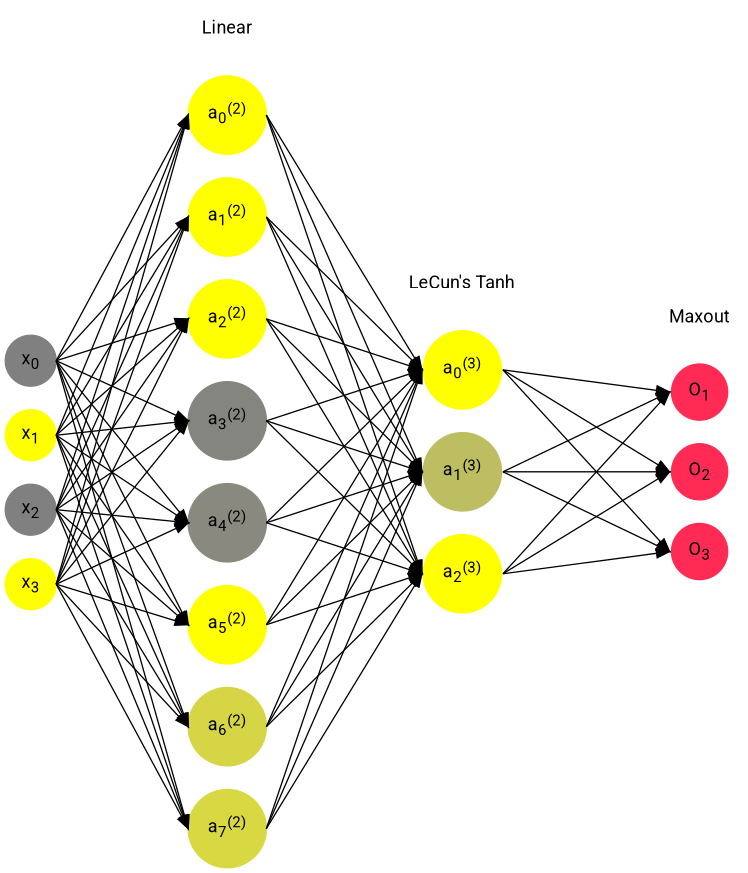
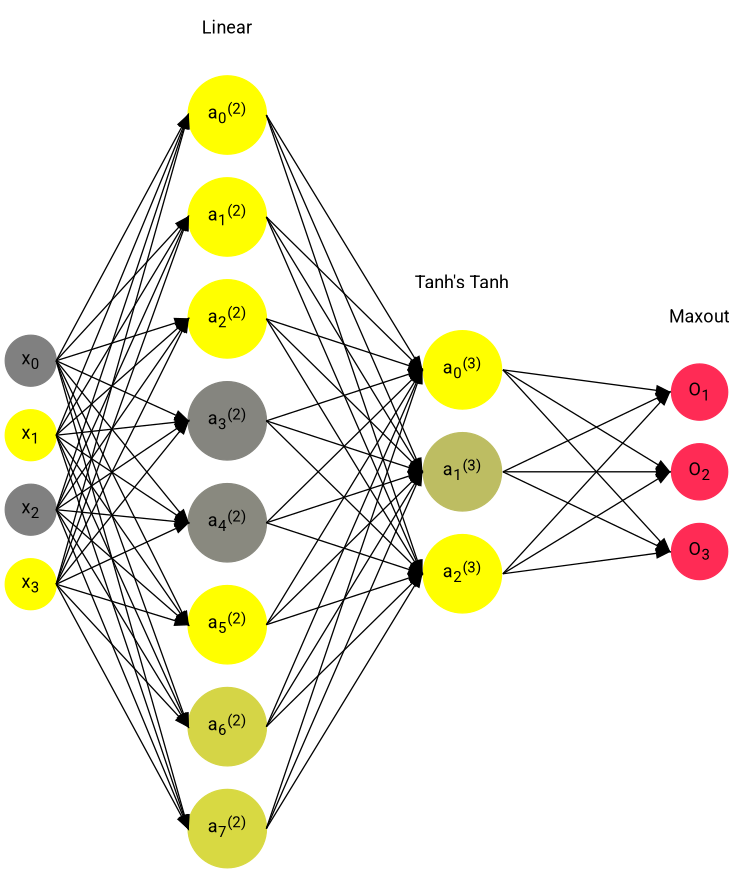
(462, 284) -> (462, 284)
